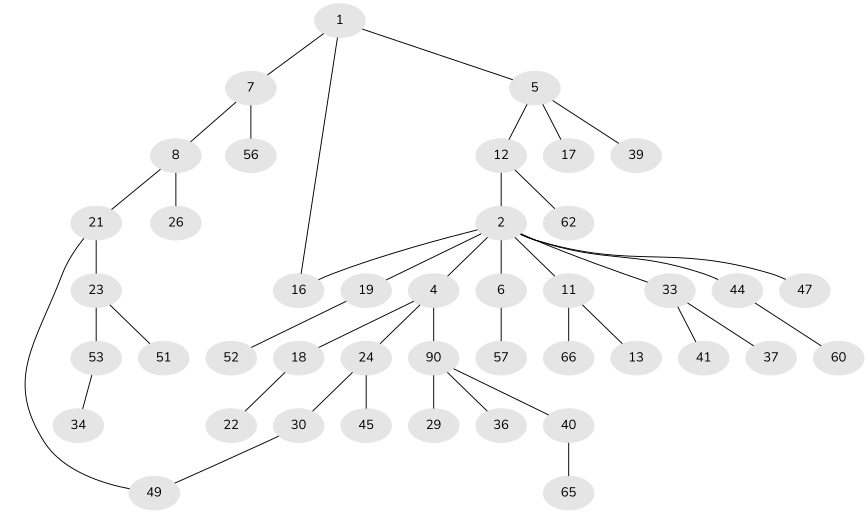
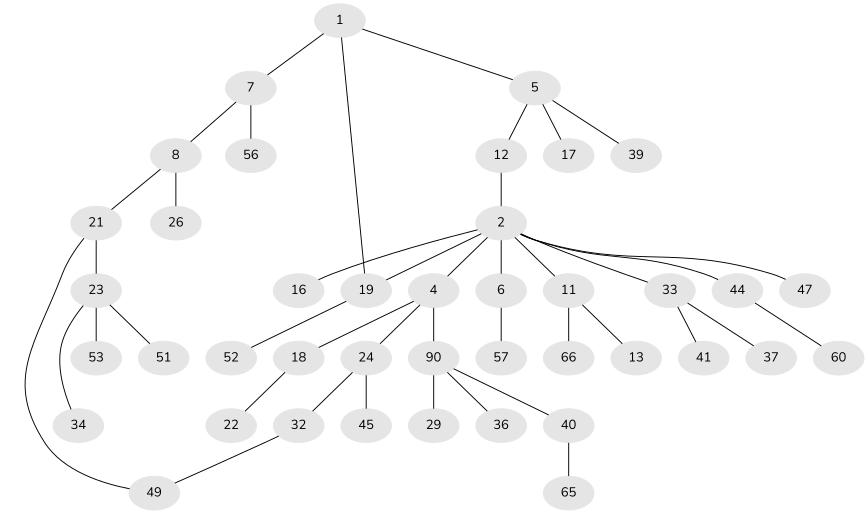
(319, 156) -> (353, 155)
(569, 223) -> none
(87, 392) -> (60, 355)
(299, 426) -> (299, 426)
